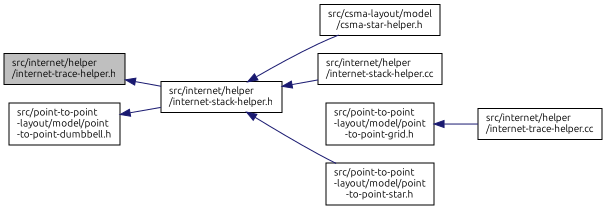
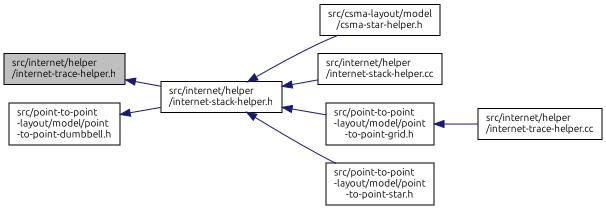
none -> (309, 112)
